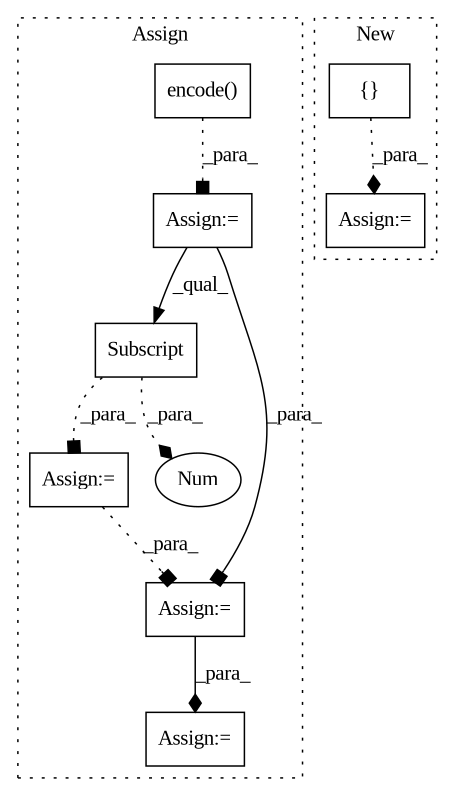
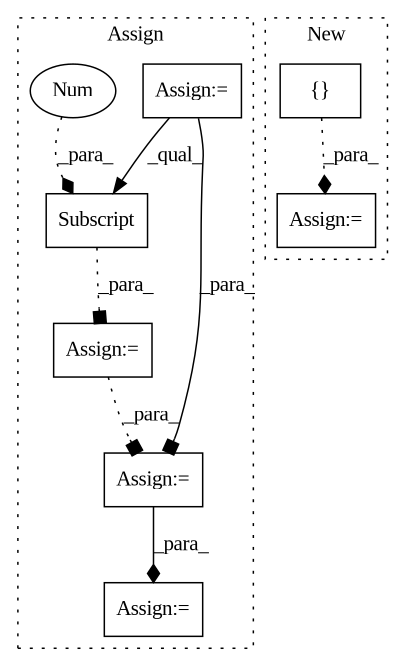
(203, 91) -> none
(144, 413) -> (56, 148)
